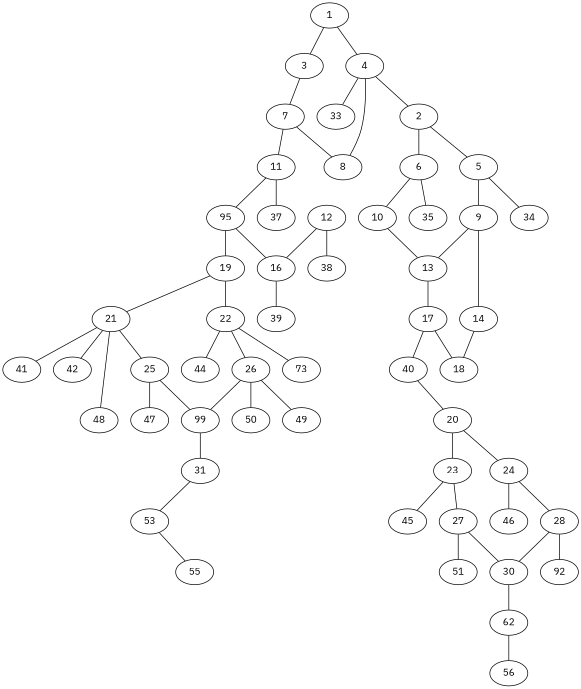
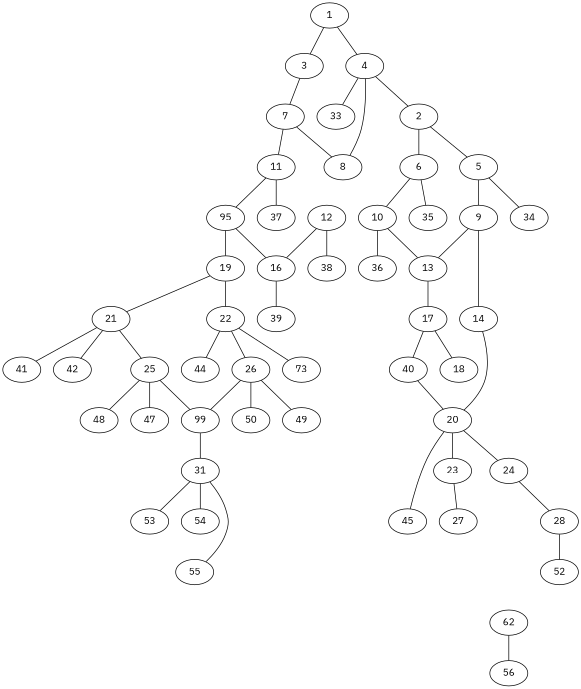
none -> (377, 268)
(469, 344) -> (486, 374)
(105, 370) -> (124, 395)
(430, 496) -> (423, 468)
none -> (200, 521)
(509, 521) -> none
(172, 547) -> (228, 523)
(458, 572) -> none
(509, 572) -> none
(559, 572) -> (559, 572)
